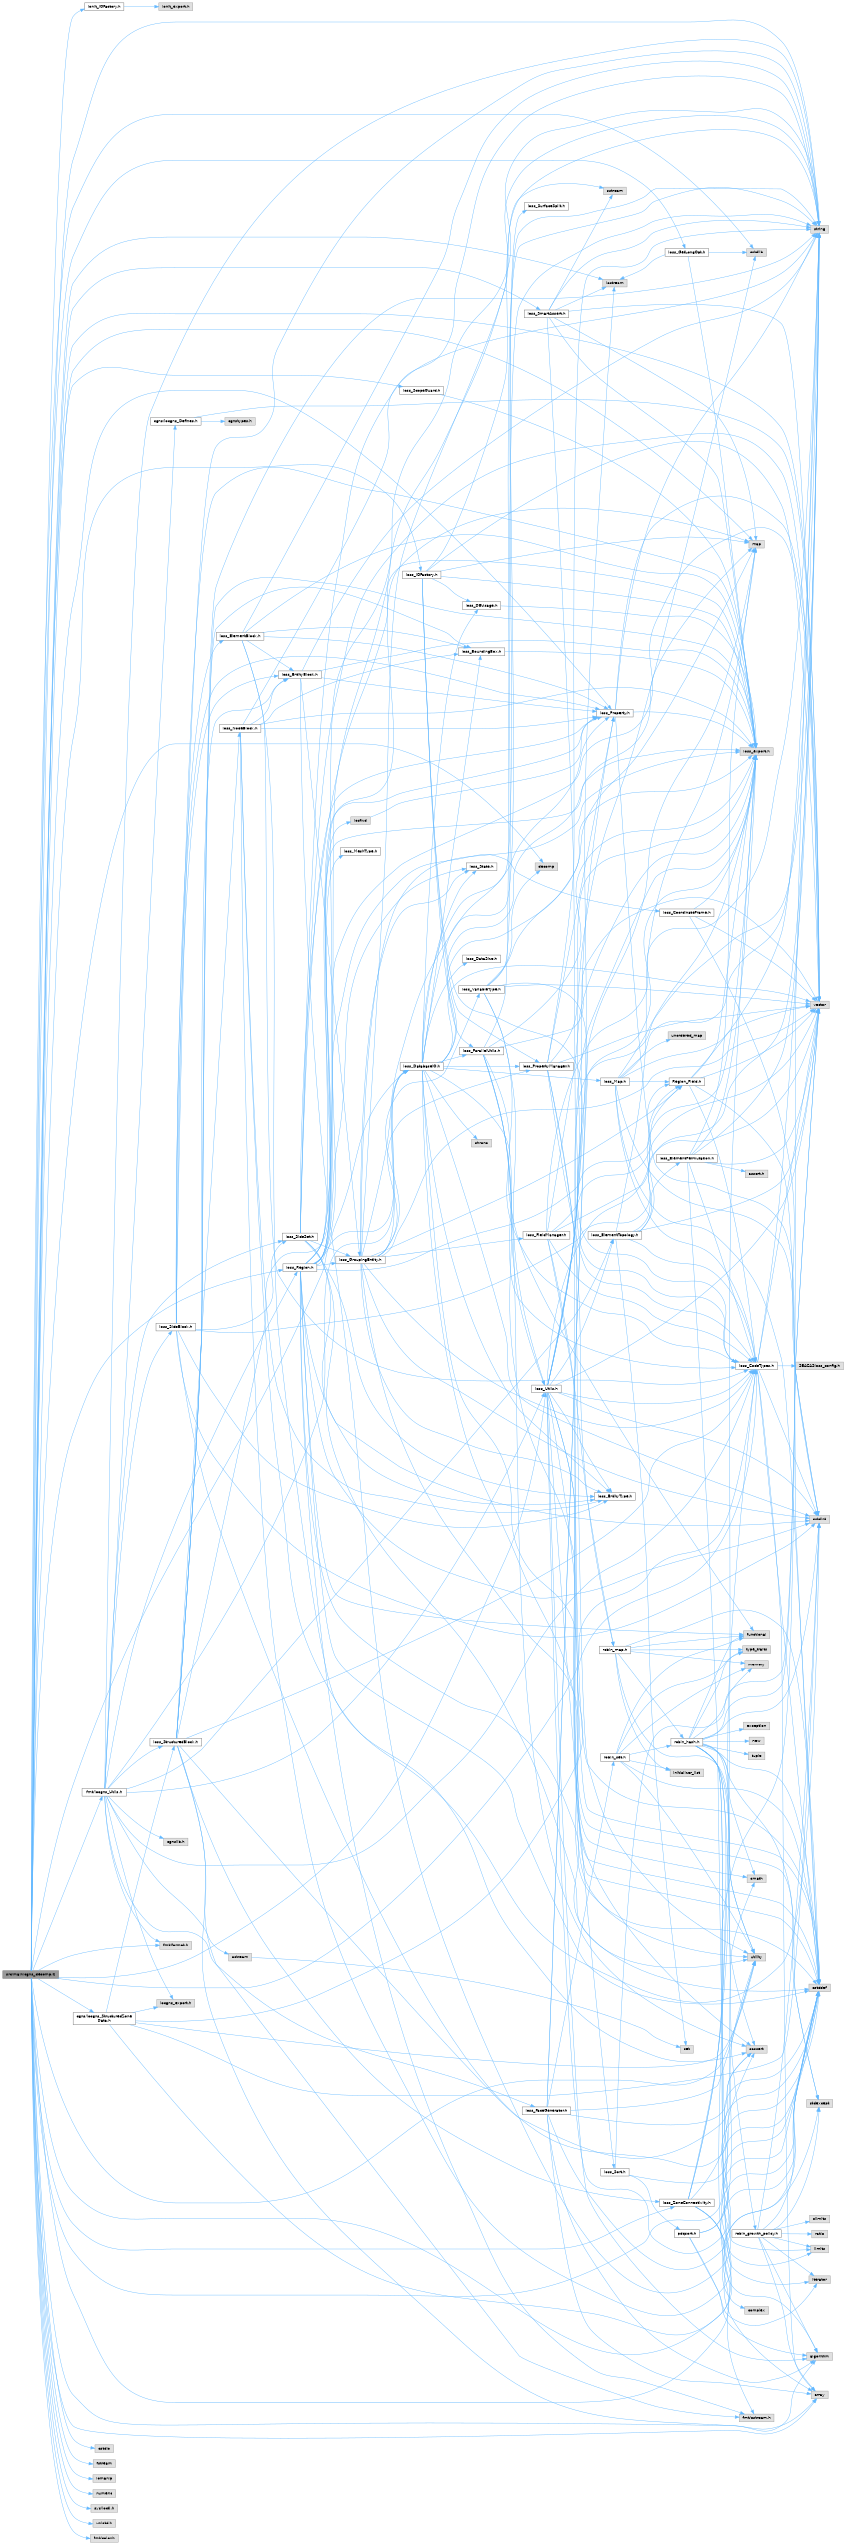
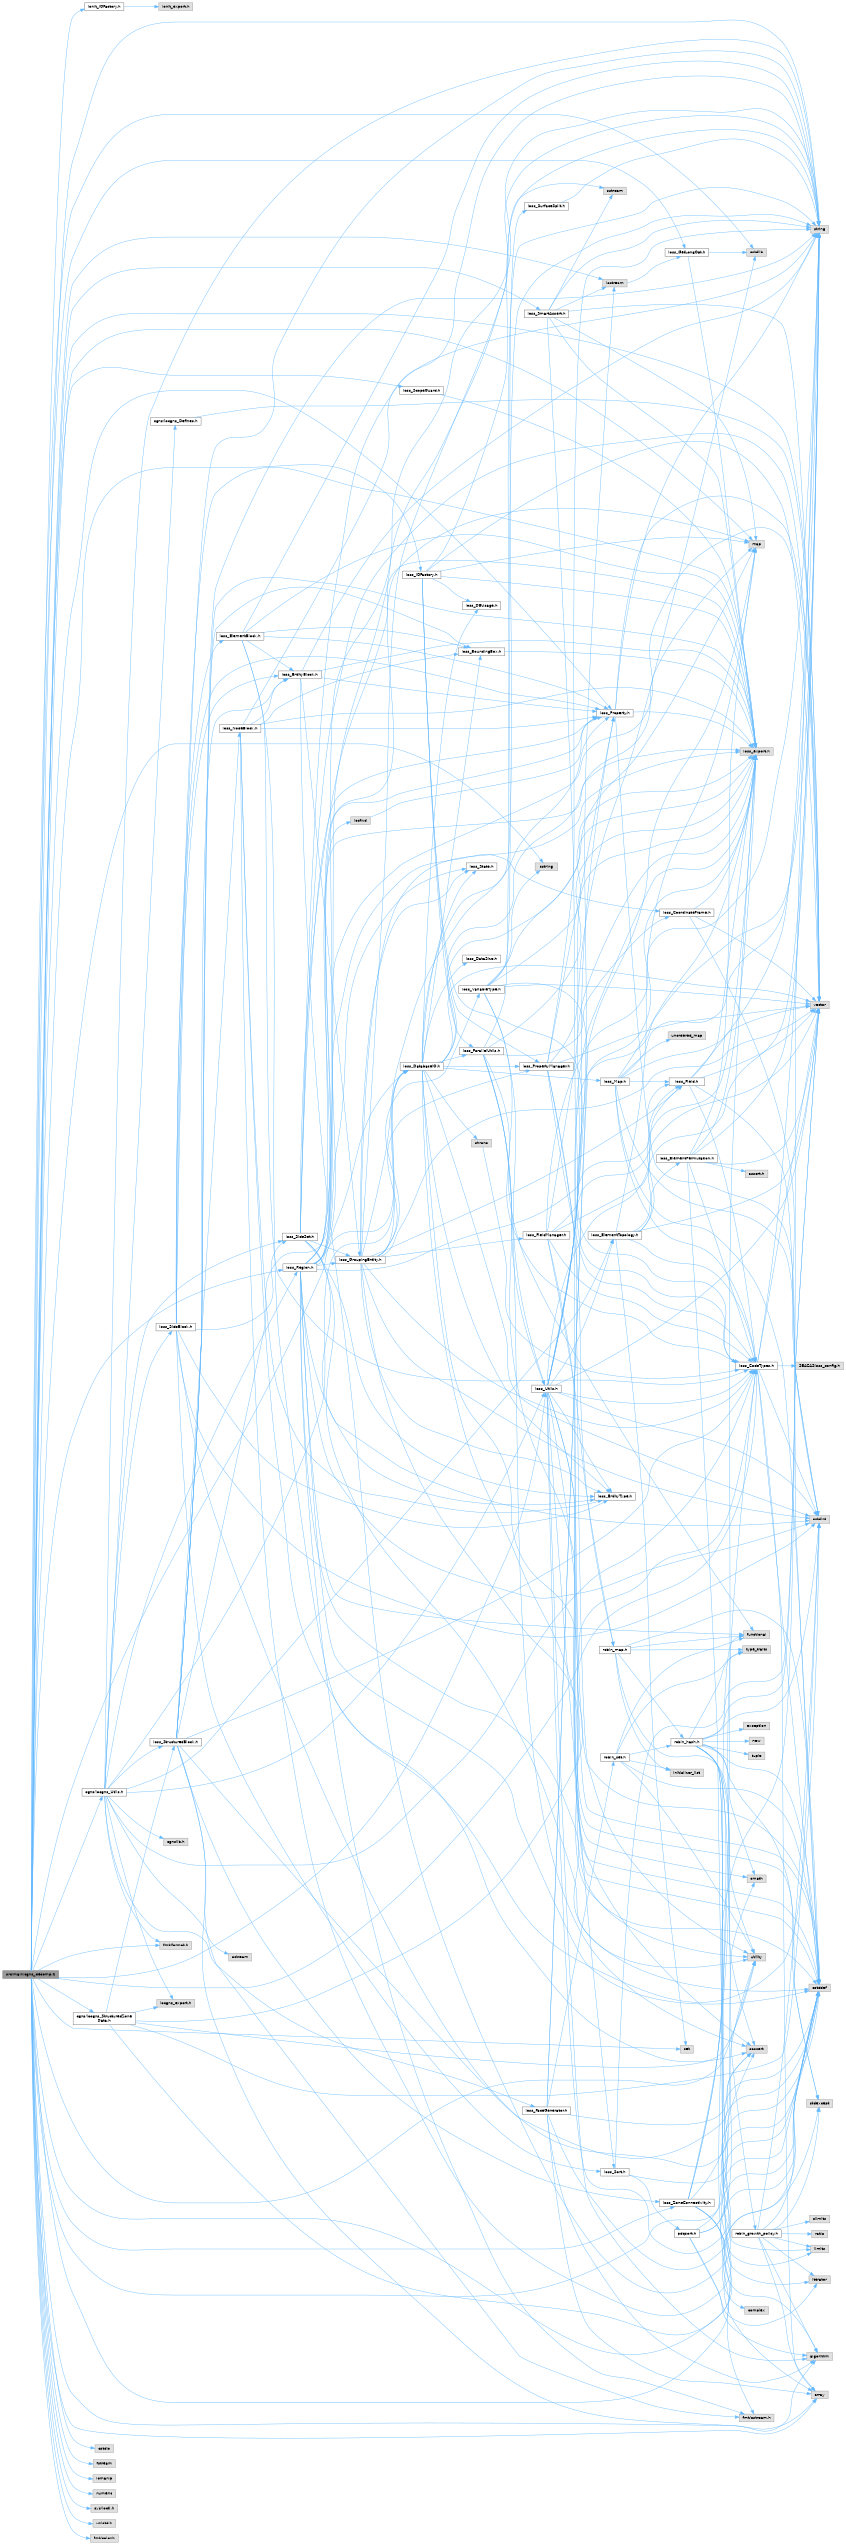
(518, 240) -> (705, 143)
(645, 268) -> (651, 269)
(240, 421) -> none
(672, 616) -> (590, 829)
(361, 851) -> none
(546, 867) -> (546, 867)
(650, 907) -> (590, 997)
(687, 1082) -> (687, 1082)
(567, 1246) -> (265, 1817)
(533, 1314) -> (525, 1338)
(757, 1665) -> none
(710, 1688) -> (723, 1936)
(104, 1792) -> (104, 1792)
(730, 1843) -> none
(469, 1981) -> (342, 2038)
(707, 2092) -> none
